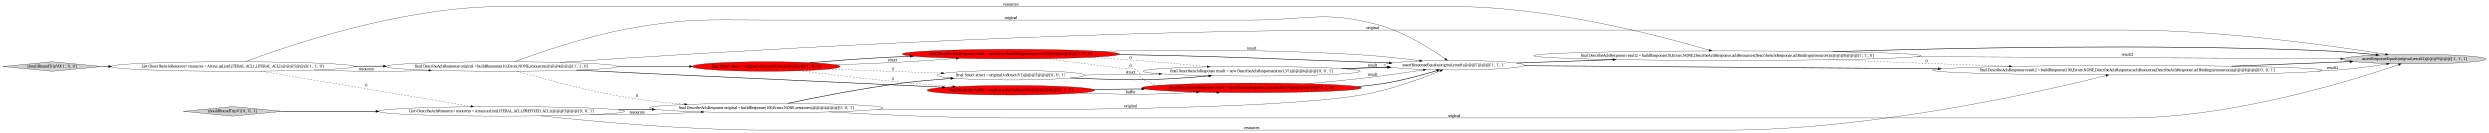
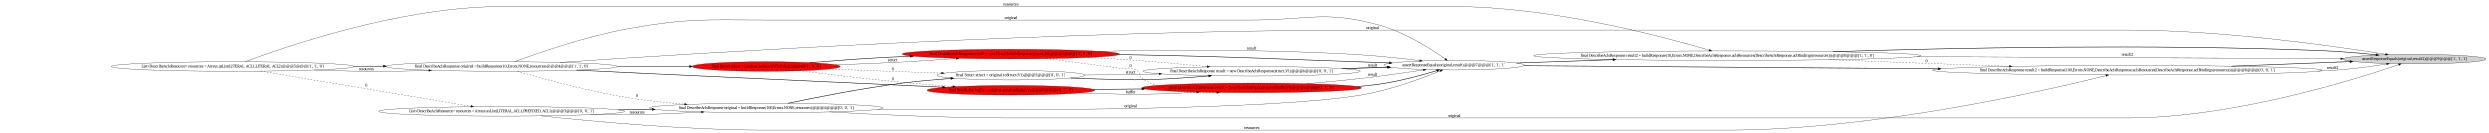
(52, 66) -> none
(233, 111) -> none
